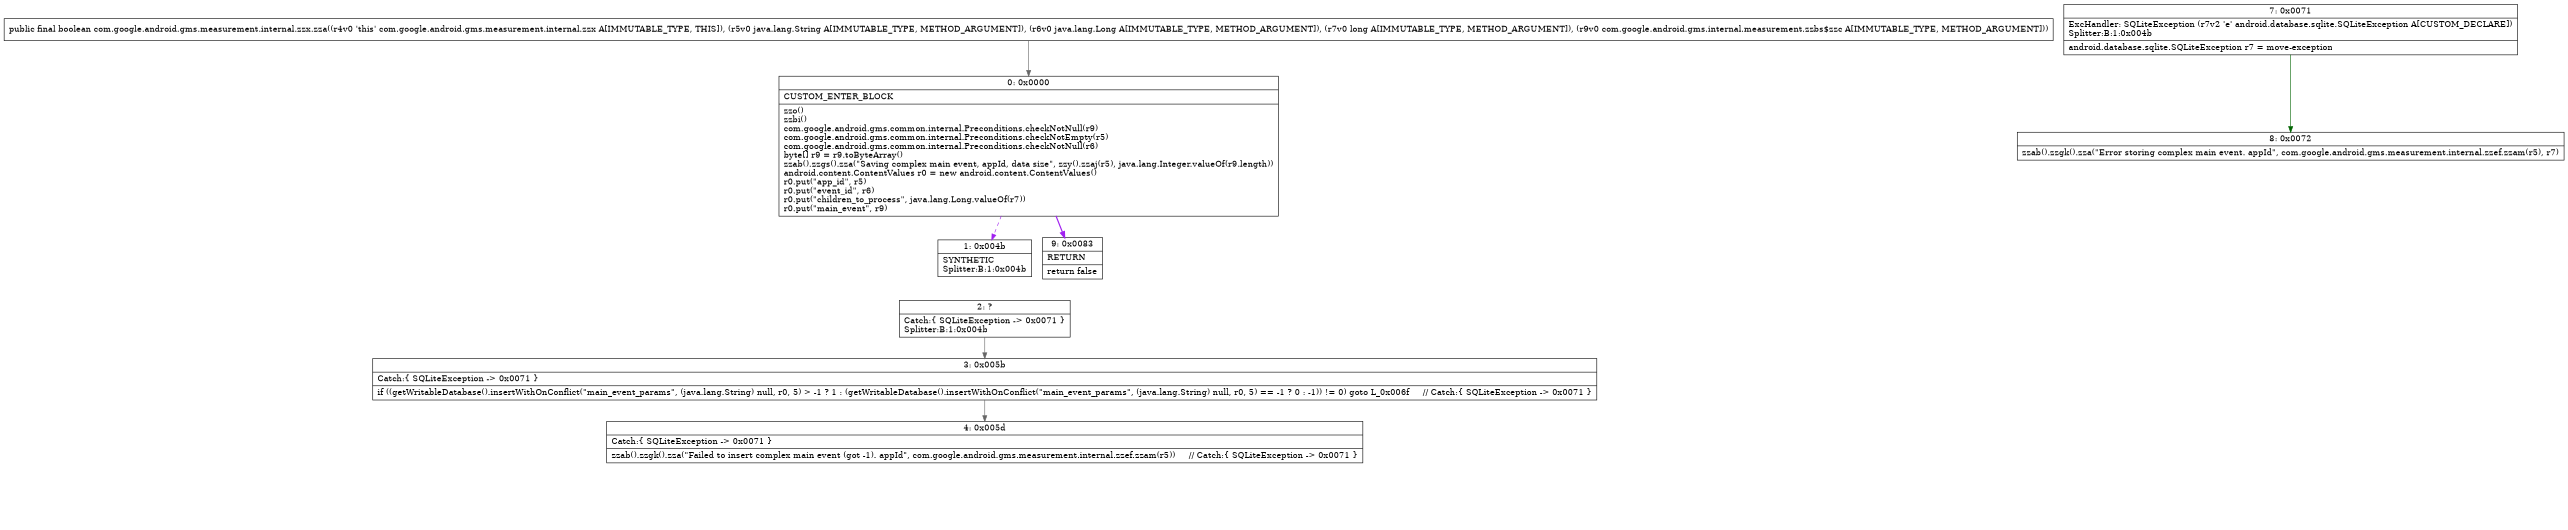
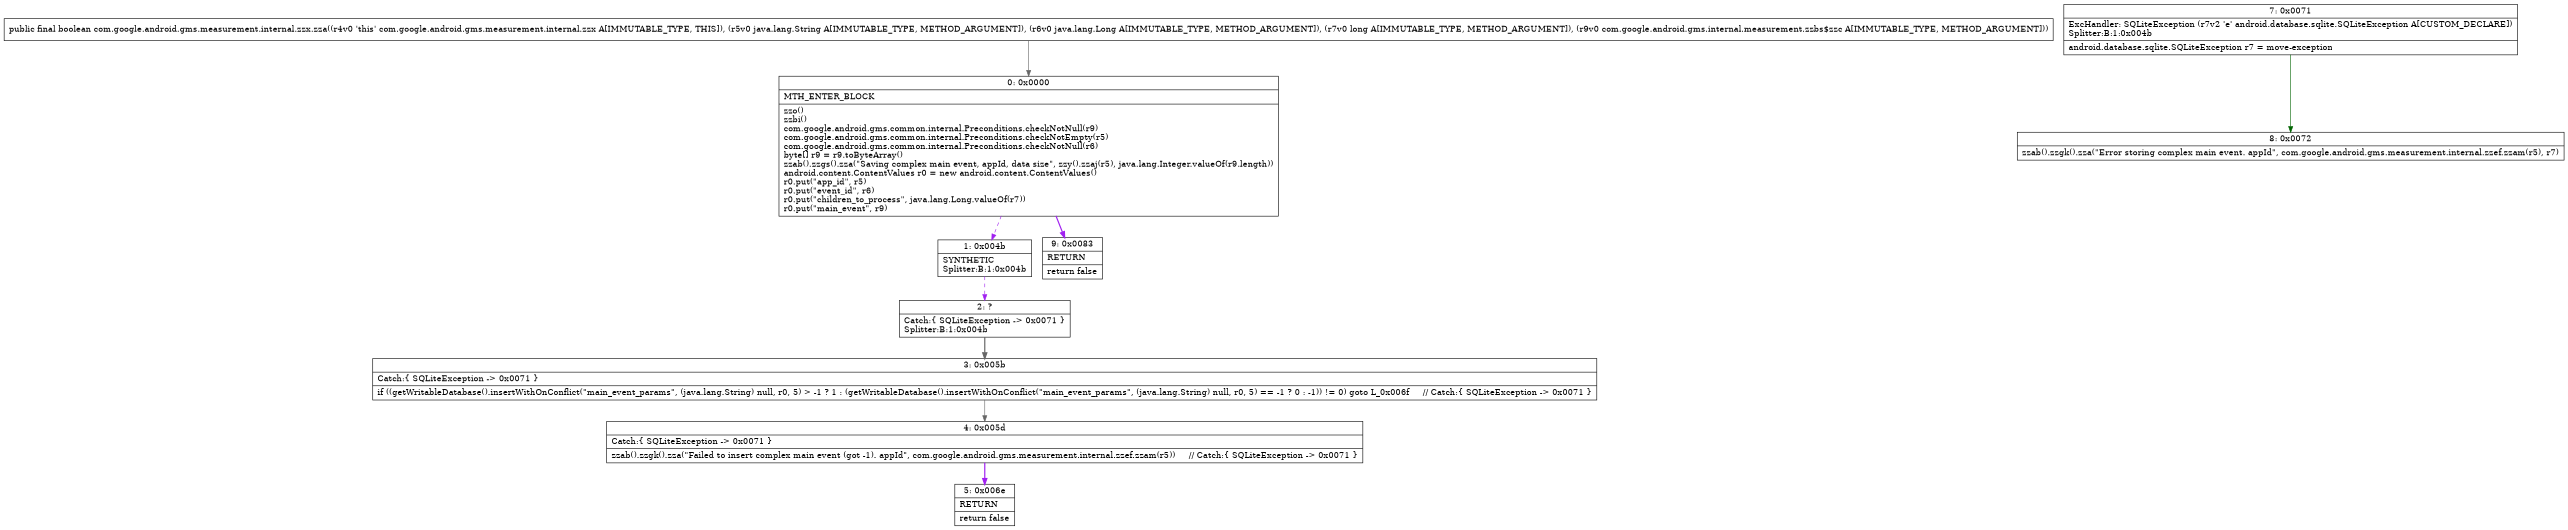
(839, 97) -> (829, 97)
none -> (985, 285)
(985, 345) -> (985, 345)
none -> (985, 505)
